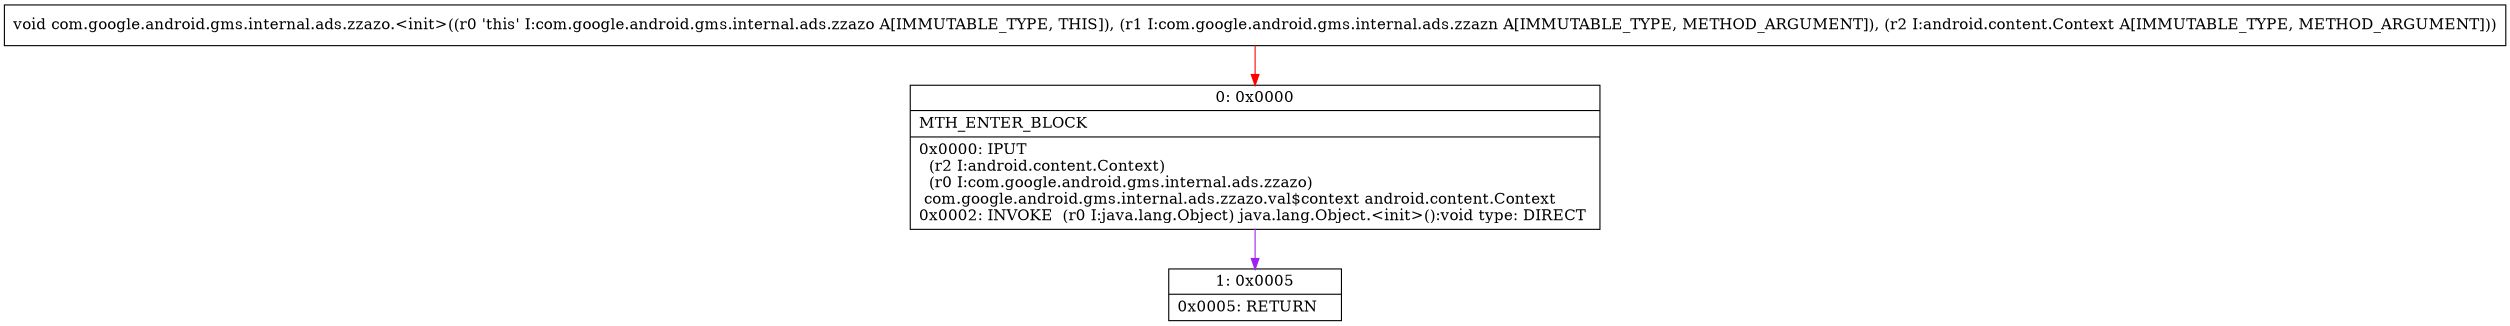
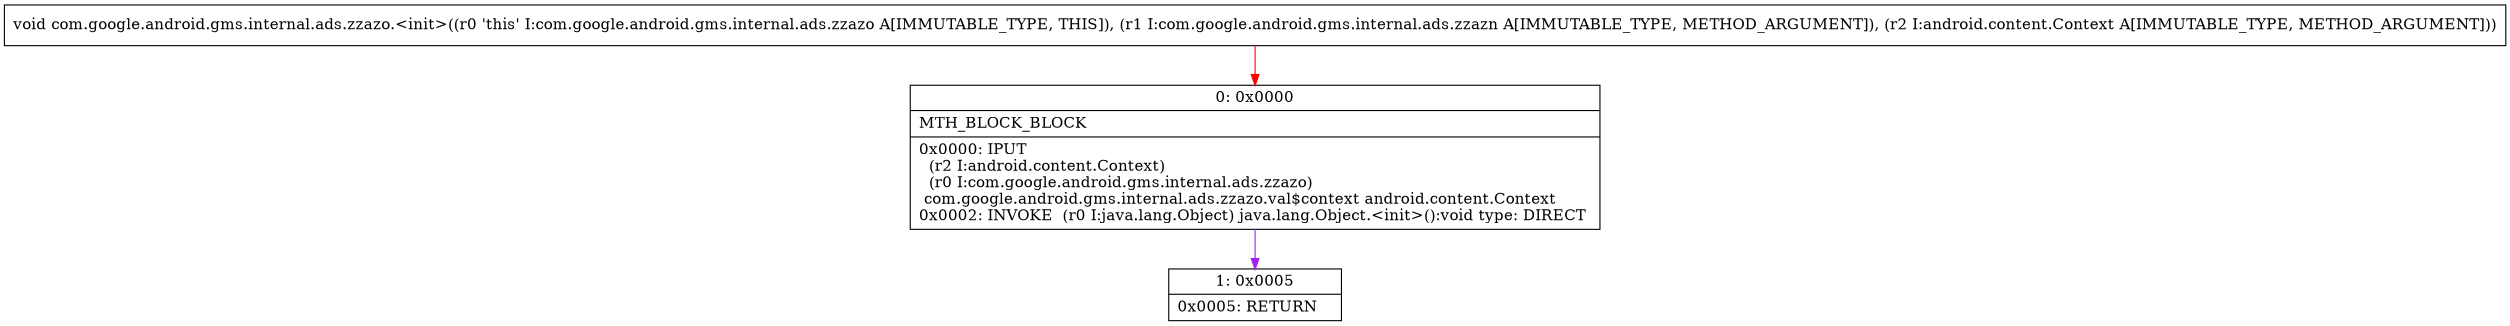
(1004, 123) -> (1003, 123)
